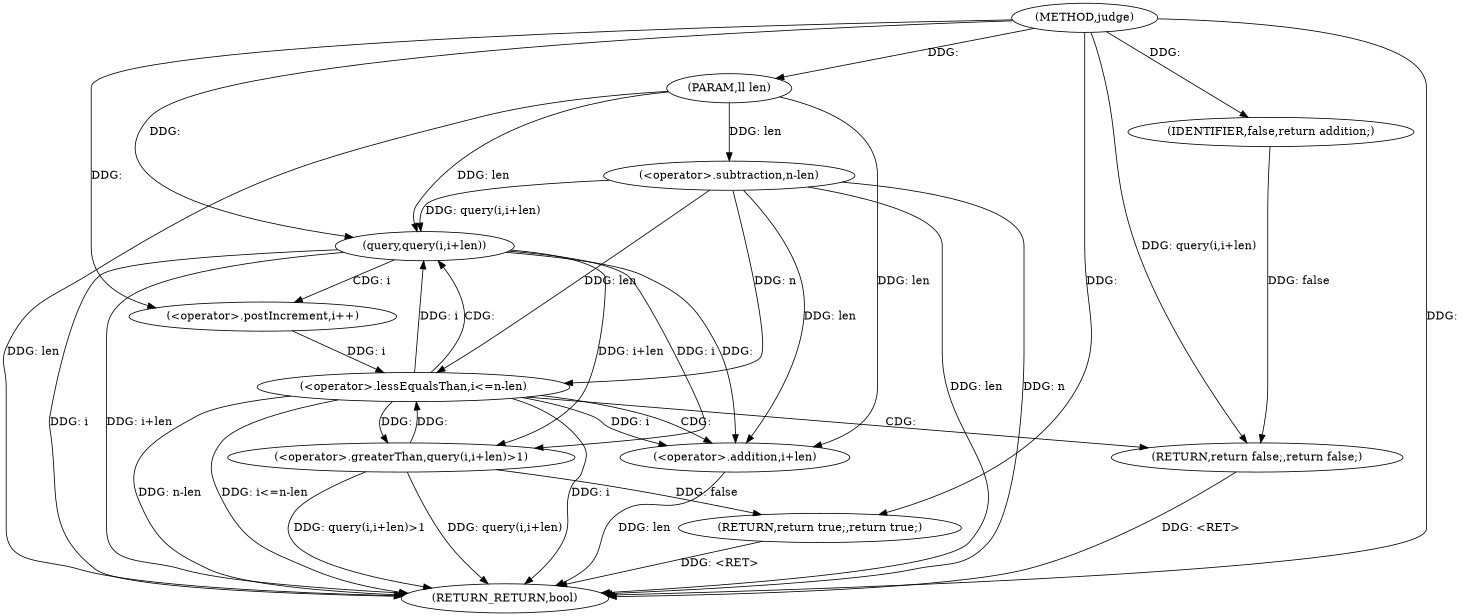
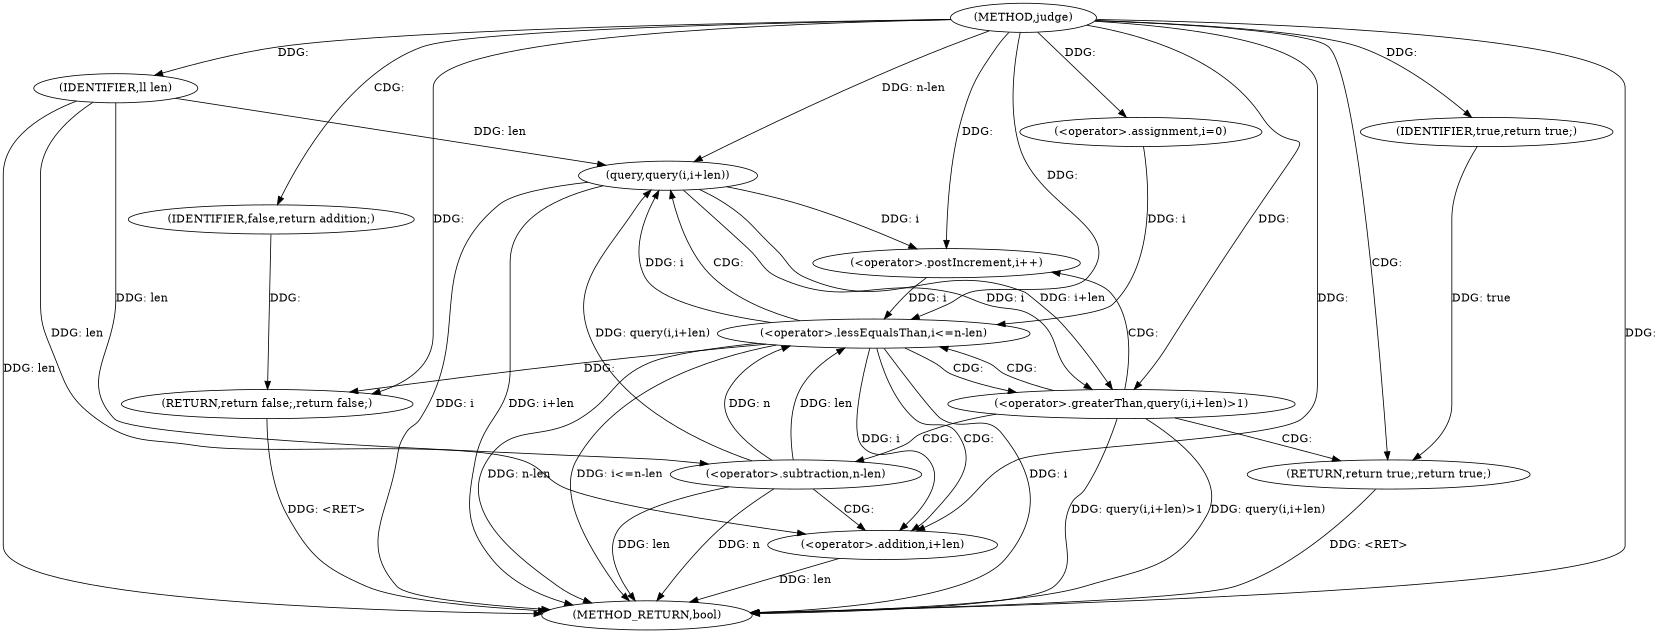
(1167, 53) -> (392, 88)
(729, 88) -> (116, 88)
(167, 132) -> (914, 88)
none -> (1141, 132)
none -> (1487, 132)
none -> (1290, 160)
none -> (1090, 232)
(1199, 246) -> (451, 219)
(372, 281) -> (900, 219)
(1104, 281) -> (1389, 263)
(1299, 281) -> (287, 298)
(668, 289) -> (1317, 336)
none -> (1122, 312)
(830, 317) -> (861, 510)
(398, 422) -> (970, 369)
(434, 422) -> (1024, 369)
(903, 422) -> (601, 369)
none -> (928, 431)
(707, 493) -> (1299, 439)
(505, 598) -> (647, 615)
